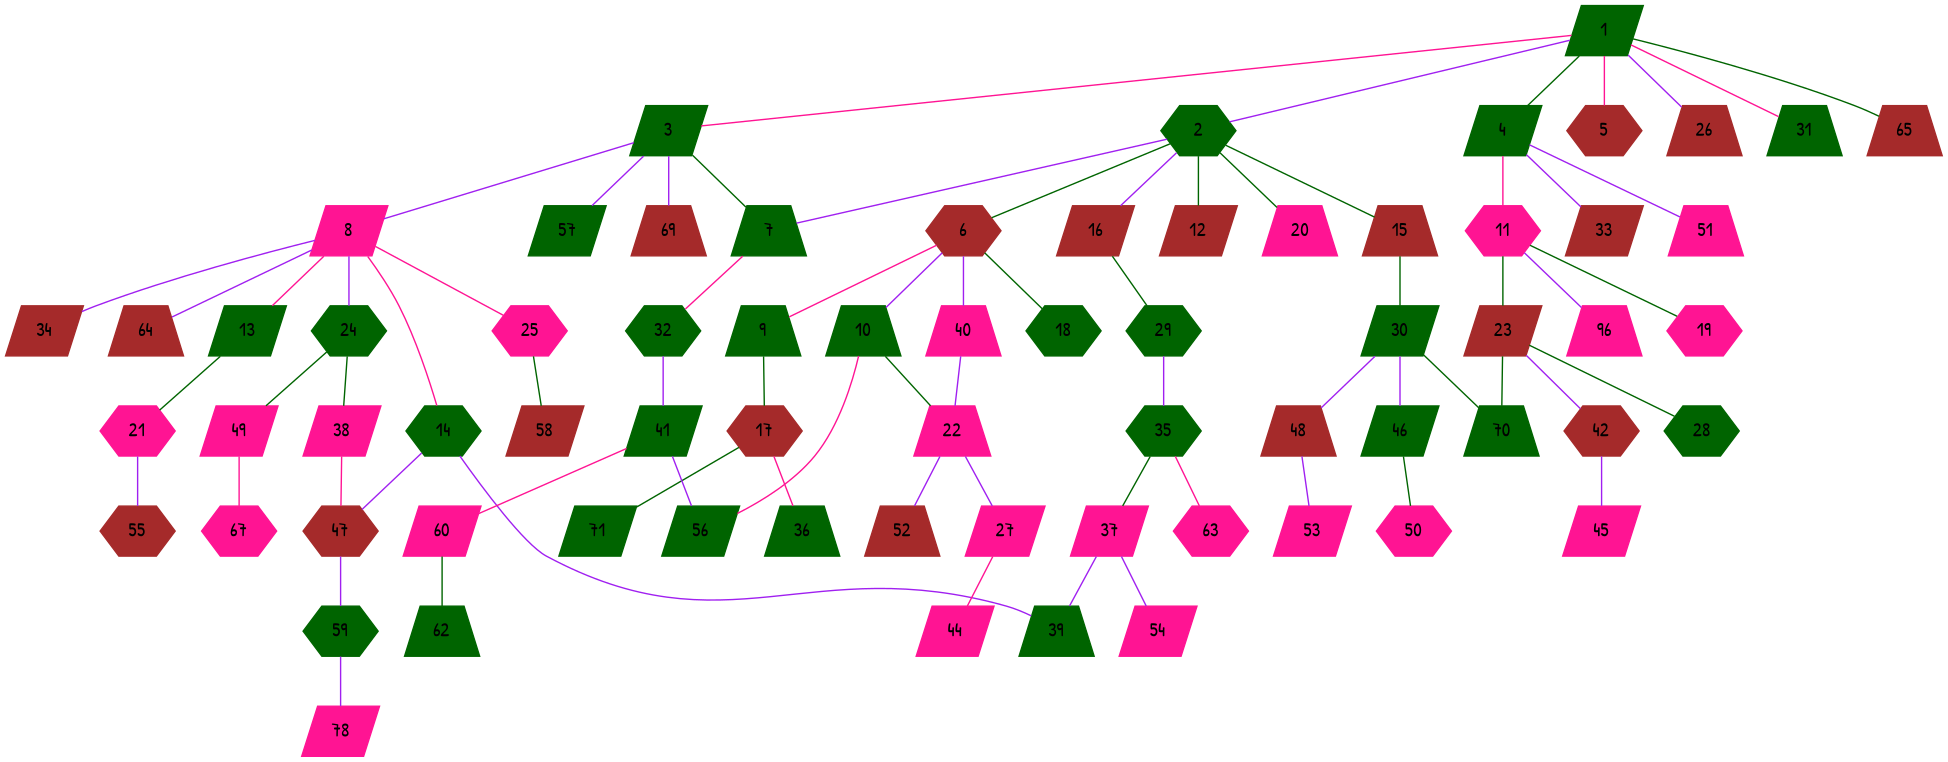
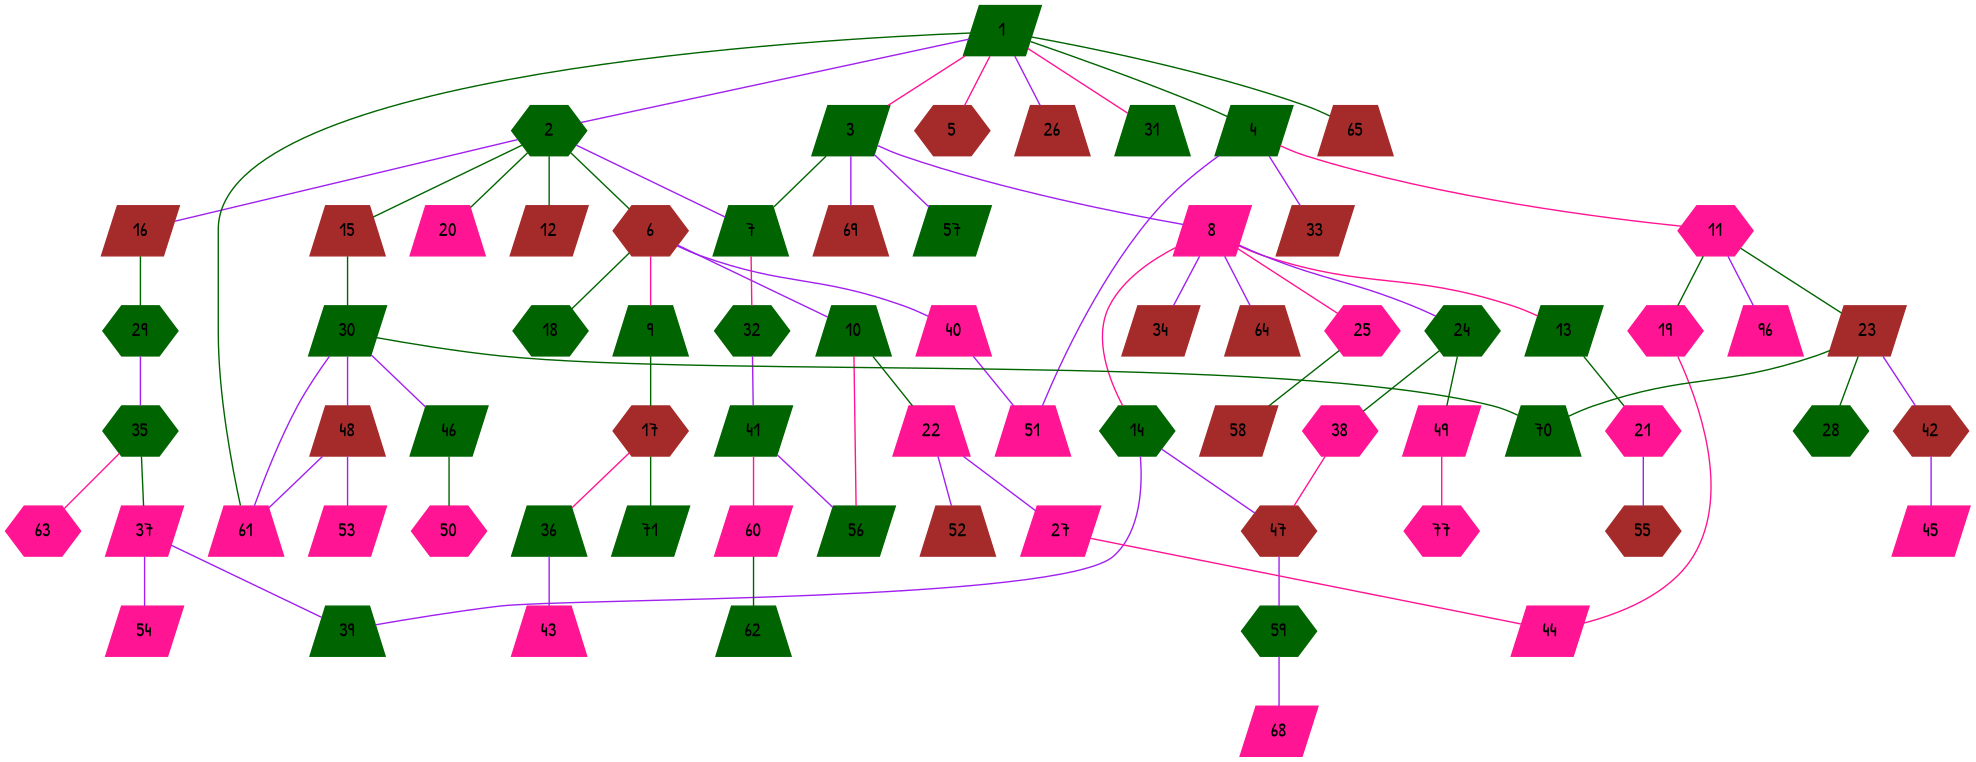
(958, 381) -> (993, 381)
(342, 431) -> (1340, 431)
none -> (1707, 521)
(239, 531) -> (1442, 531)
none -> (246, 531)
none -> (549, 631)
(341, 731) -> (1279, 731)
